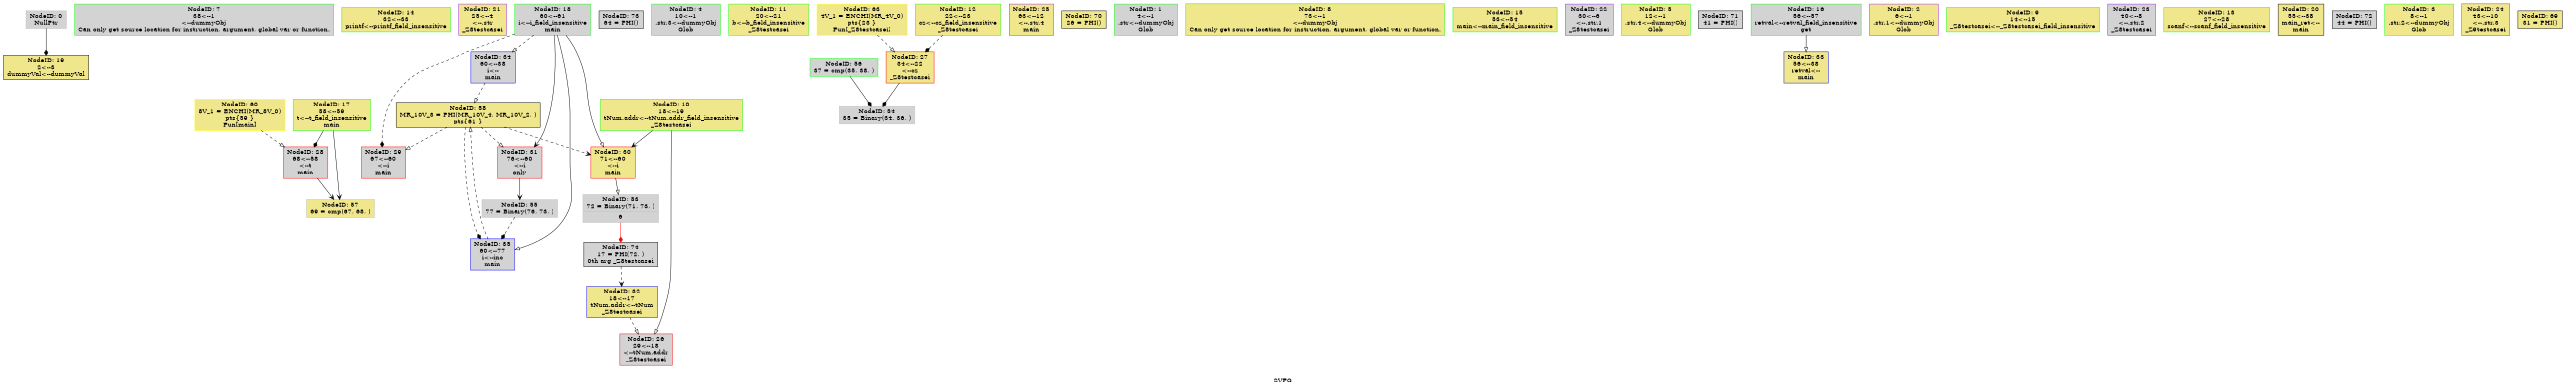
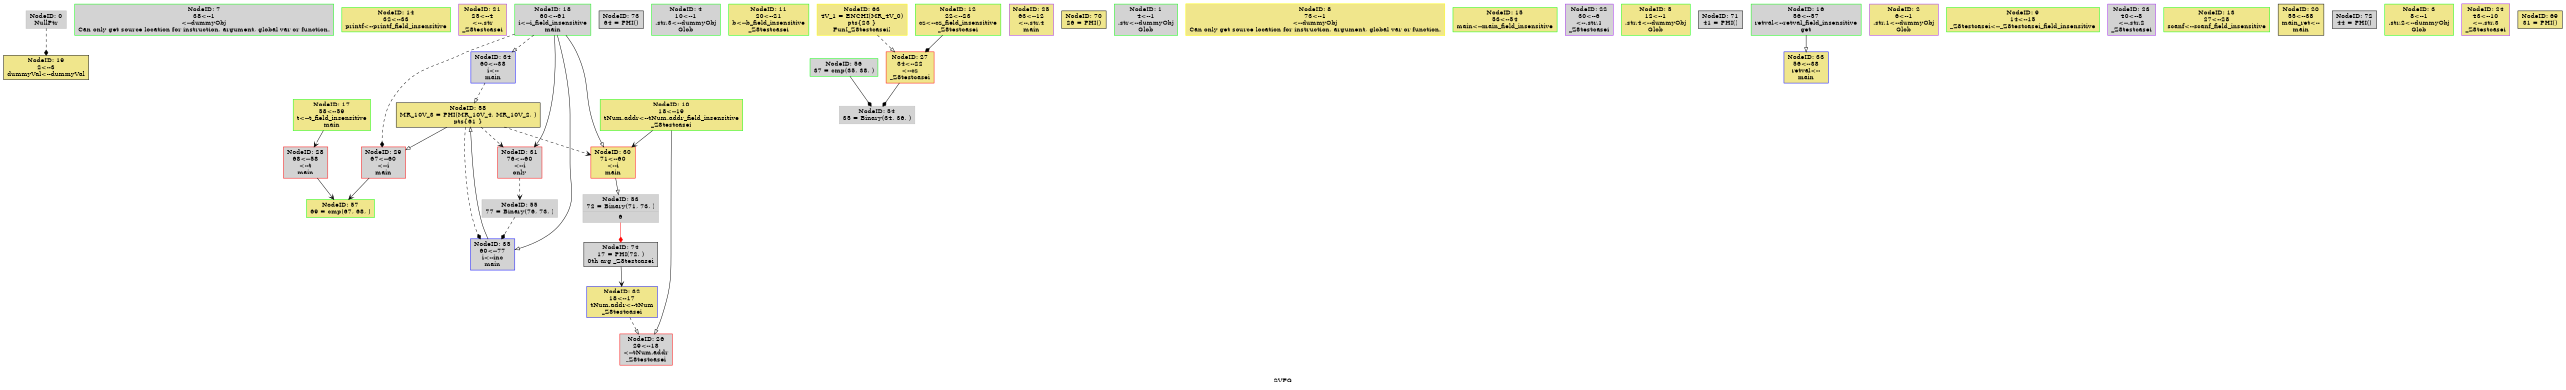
(1315, 20) -> (1315, 20)
(2486, 30) -> (2486, 30)
(46, 39) -> (46, 39)
(936, 42) -> (936, 42)
(240, 115) -> none
(320, 136) -> (320, 136)
(490, 136) -> (490, 136)
(428, 137) -> (428, 137)
(336, 163) -> (360, 187)
(475, 186) -> (475, 186)
(520, 187) -> (520, 187)
(340, 209) -> (340, 209)
(621, 274) -> (621, 274)
